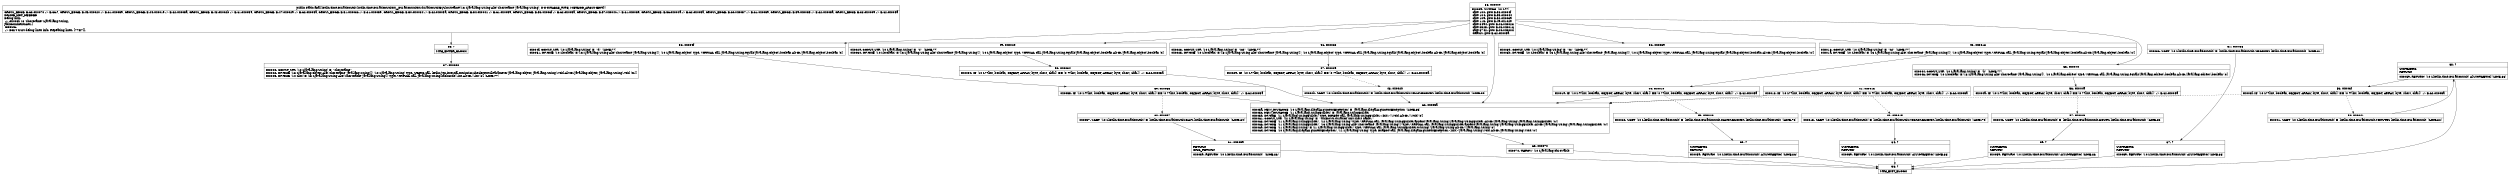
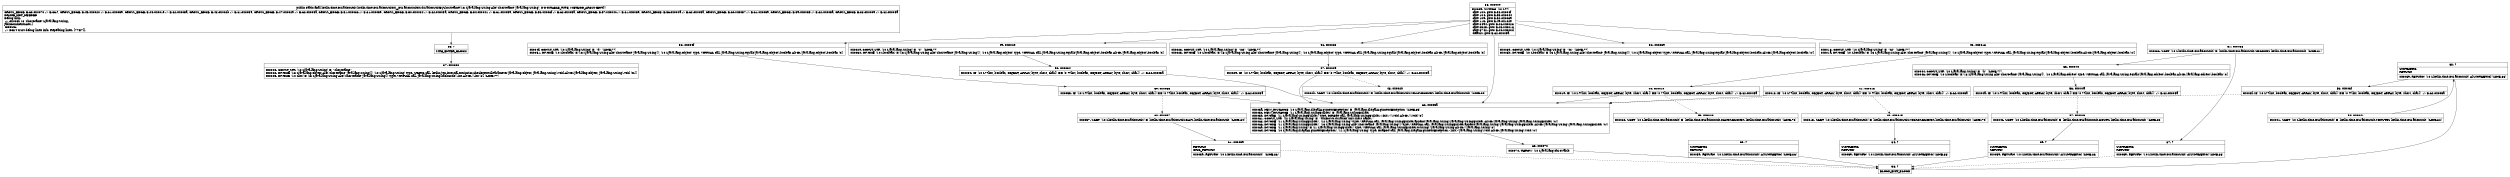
(1846, 22) -> (2160, 59)
(1405, 99) -> (1301, 87)
(2349, 104) -> none
(1721, 131) -> none
(1578, 159) -> (1578, 159)
(1895, 160) -> none
(2014, 163) -> (2014, 163)
(1893, 171) -> (1895, 171)
